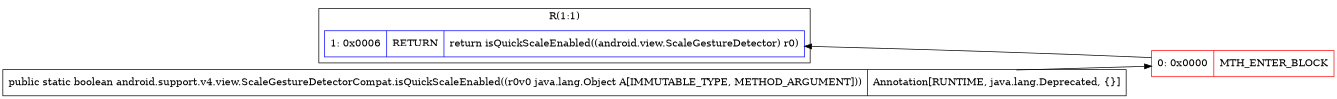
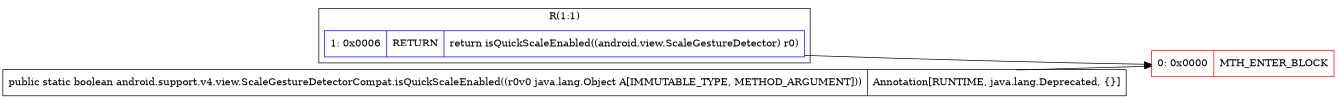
(982, 51) -> (974, 60)
